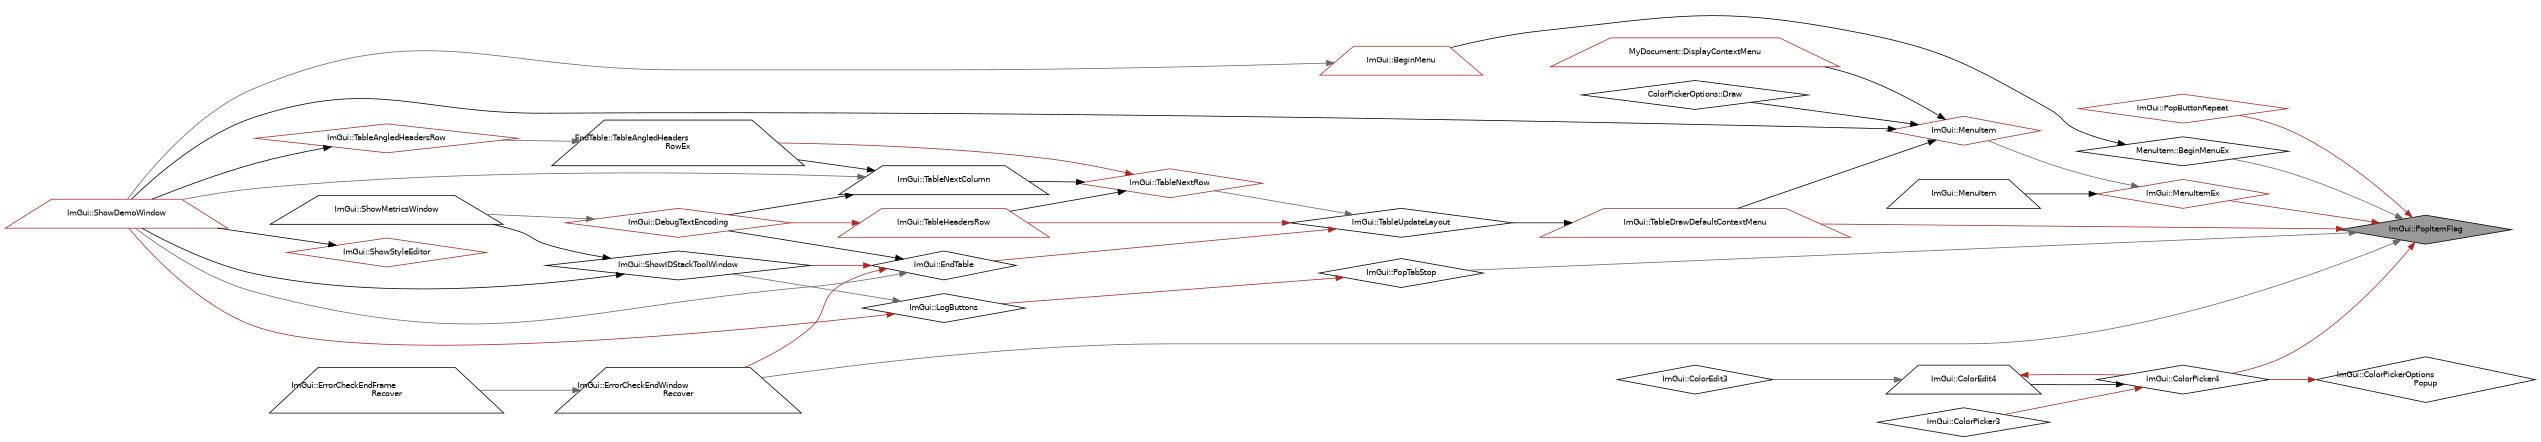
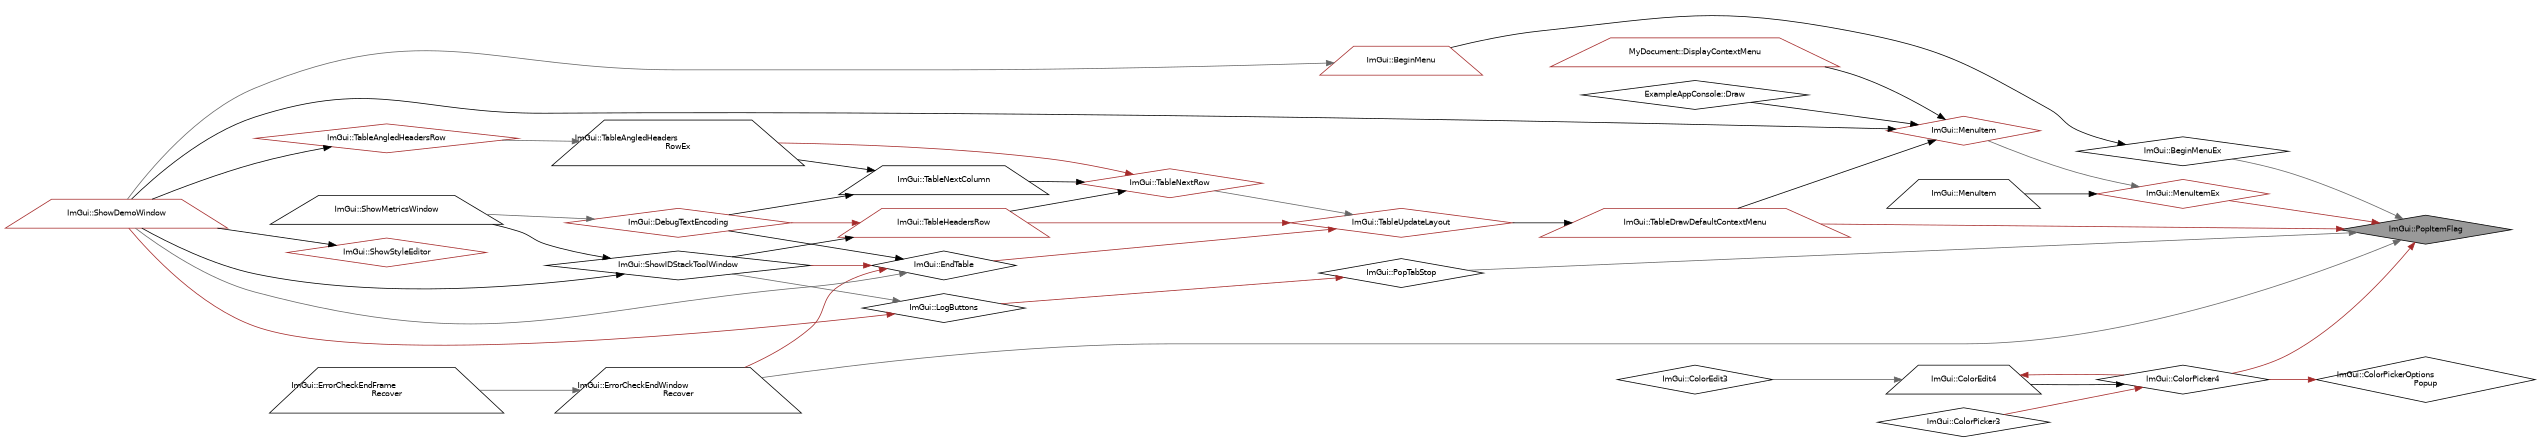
(1695, 95) -> (1695, 95)
(2183, 109) -> none
(678, 143) -> (678, 143)
(2183, 151) -> (2183, 151)
(519, 174) -> none
(1401, 223) -> (1401, 223)
none -> (789, 248)
